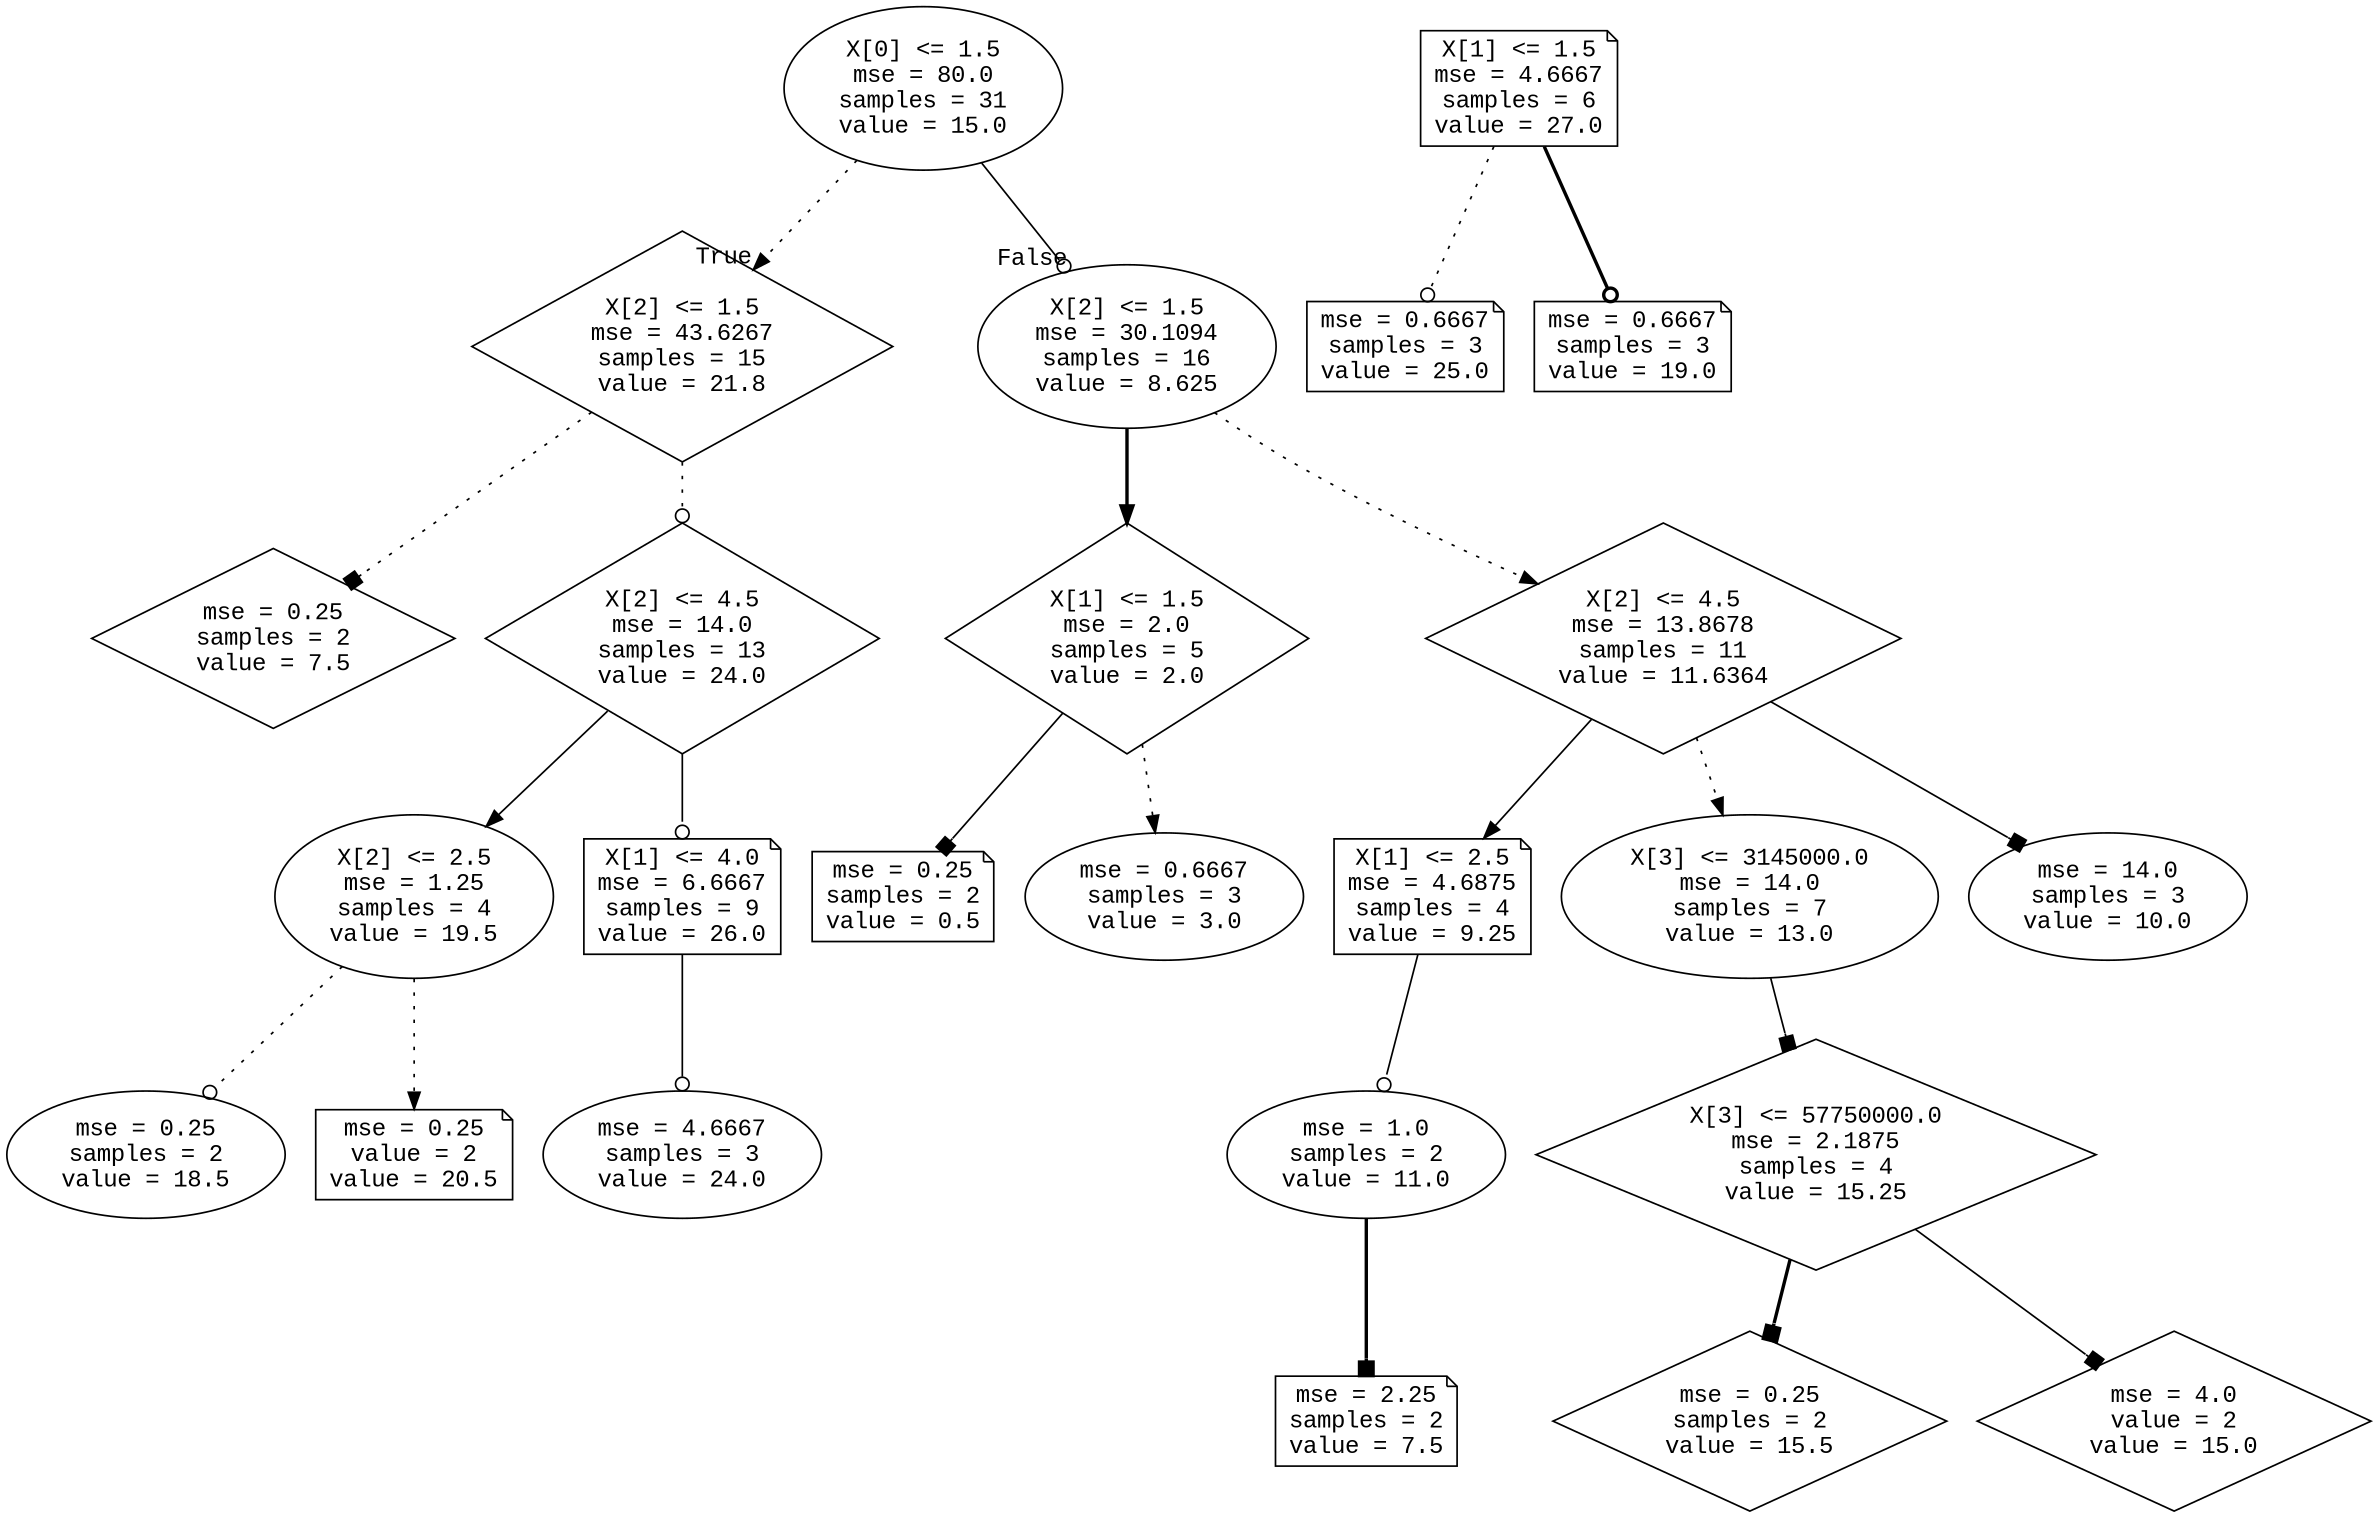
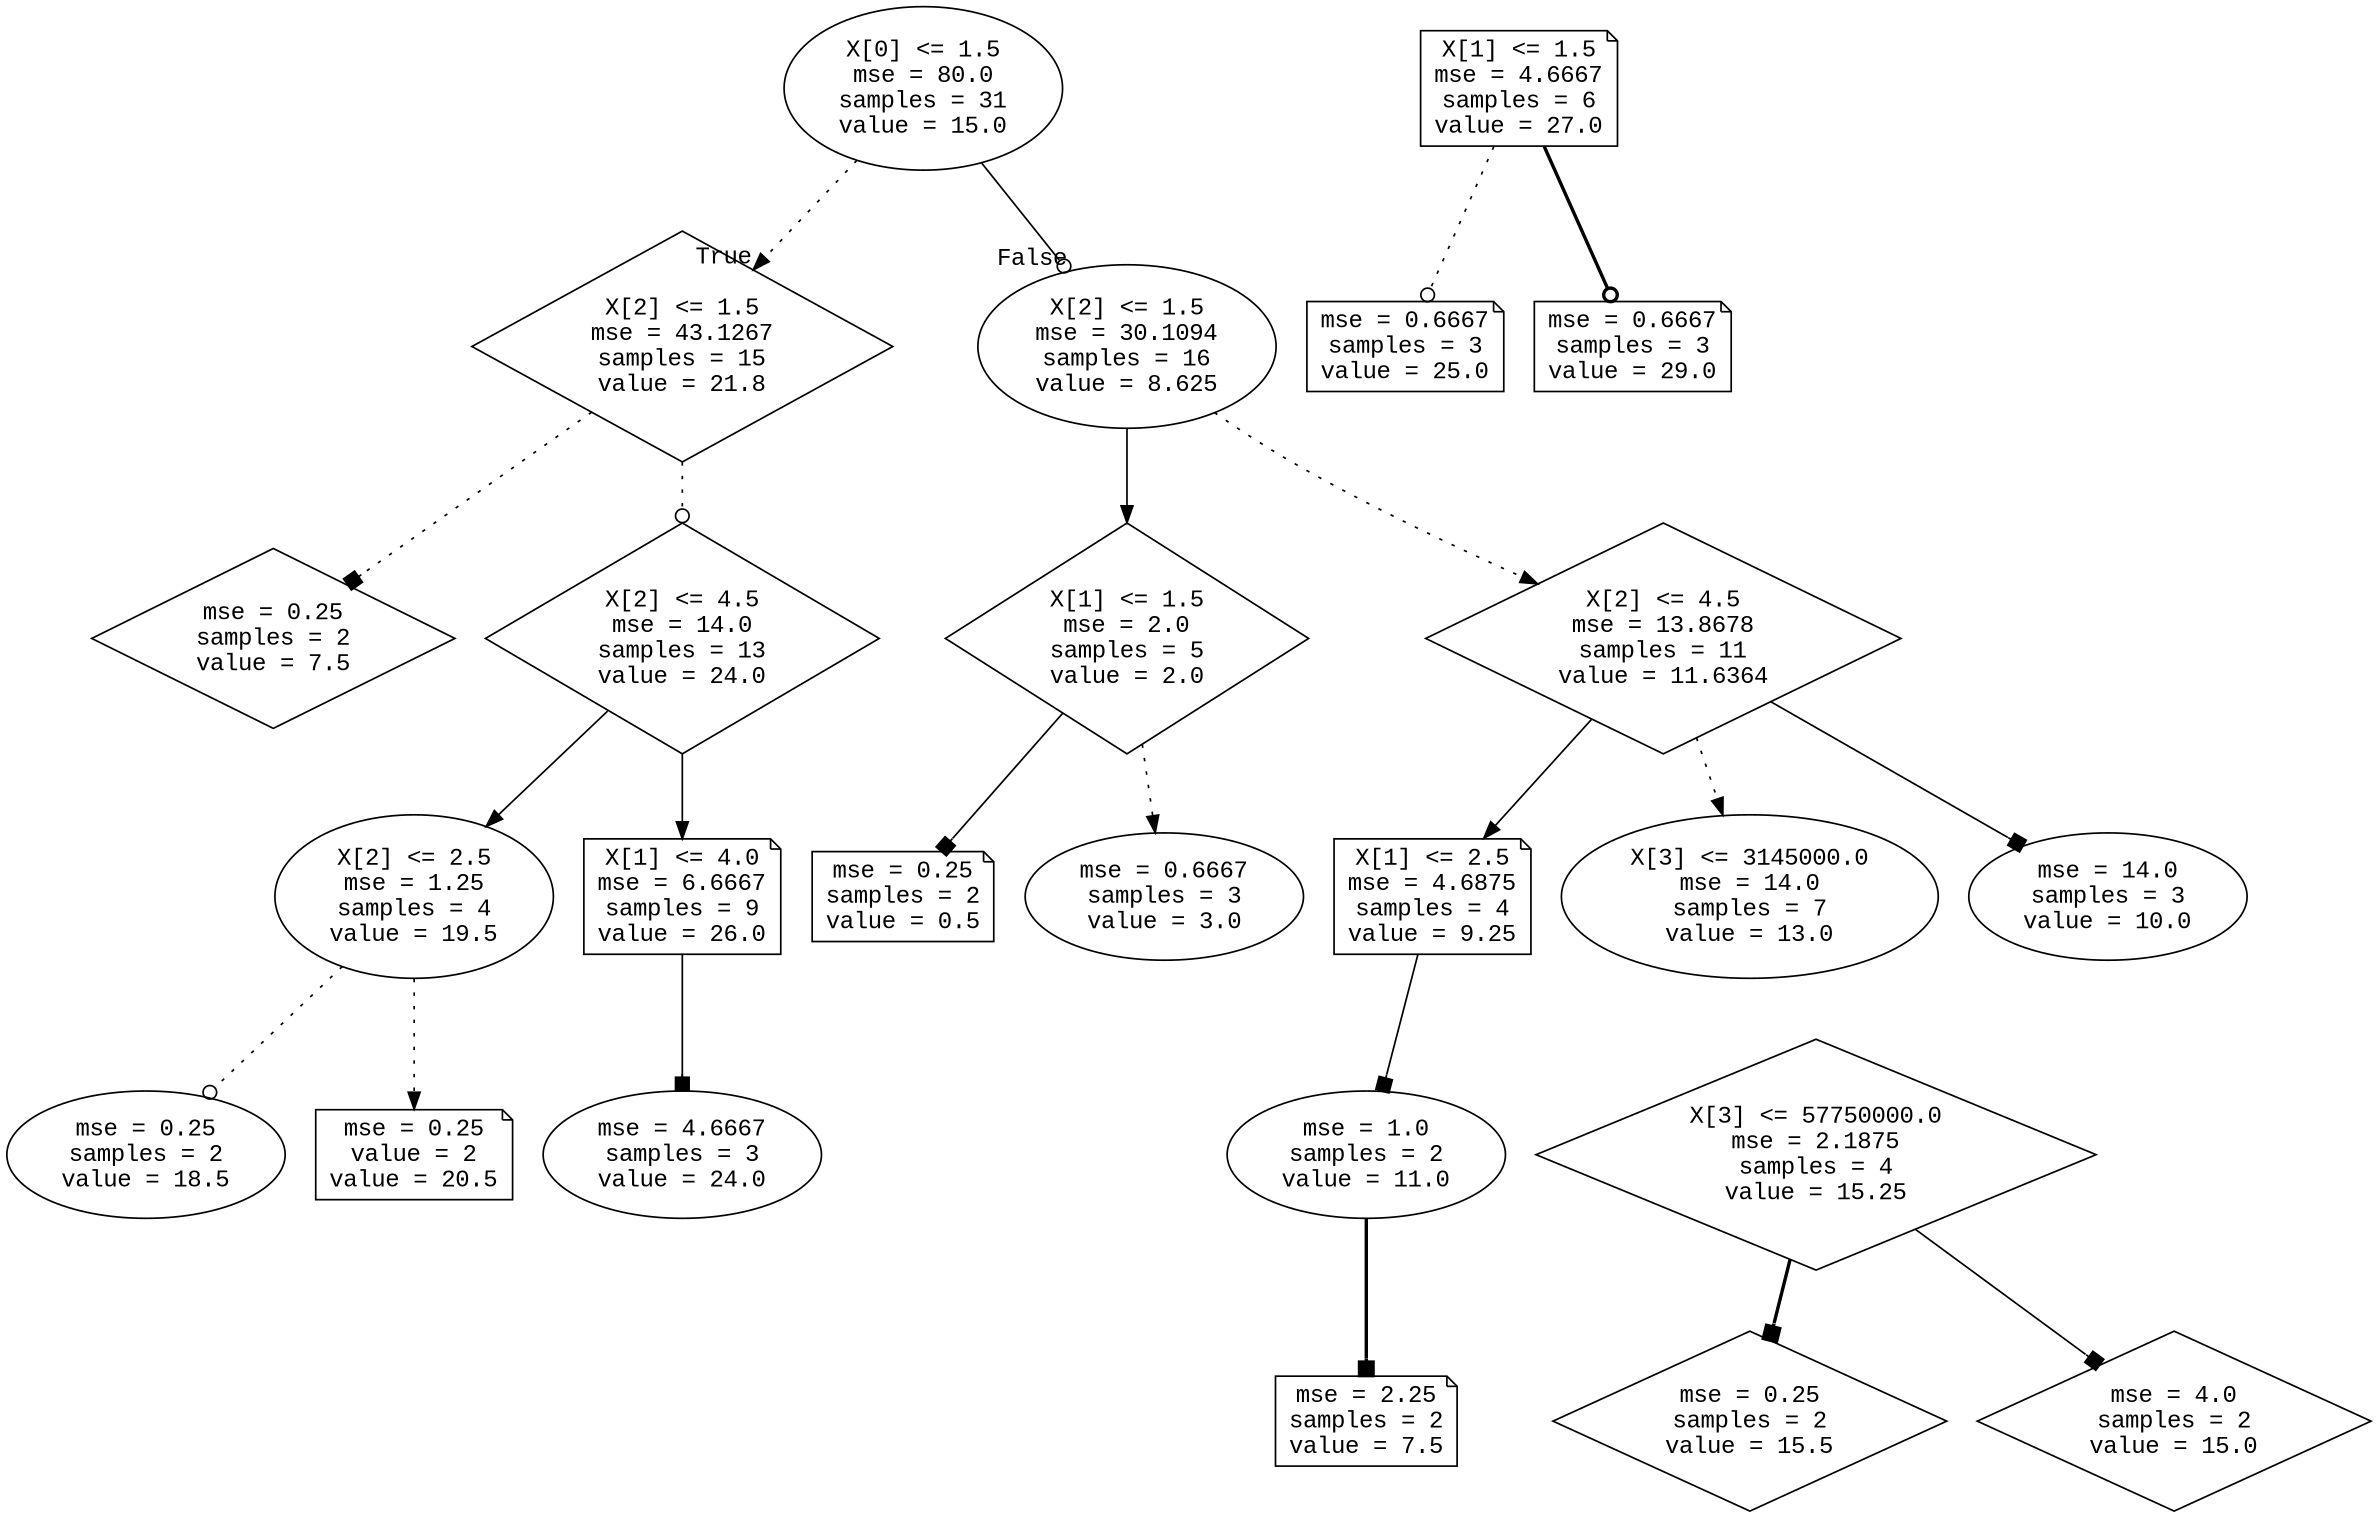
(682, 347) -> (682, 347)
(1633, 347) -> (1633, 347)
(1127, 467) -> (1127, 467)
(682, 788) -> (682, 788)
(1778, 1006) -> none
(1402, 1015) -> (1402, 1015)
(682, 1016) -> (682, 1016)
(2174, 1421) -> (2174, 1421)
